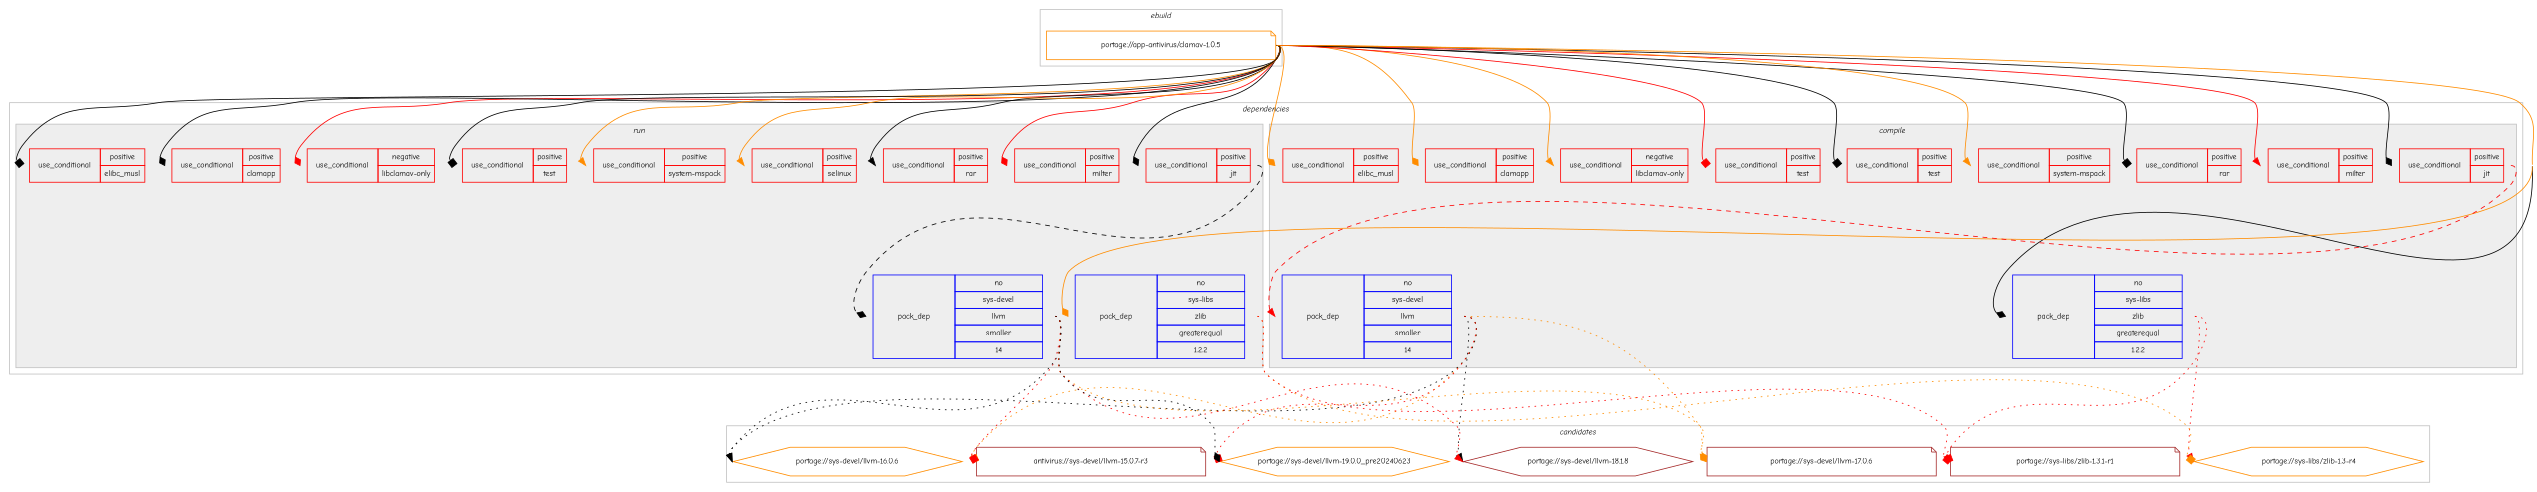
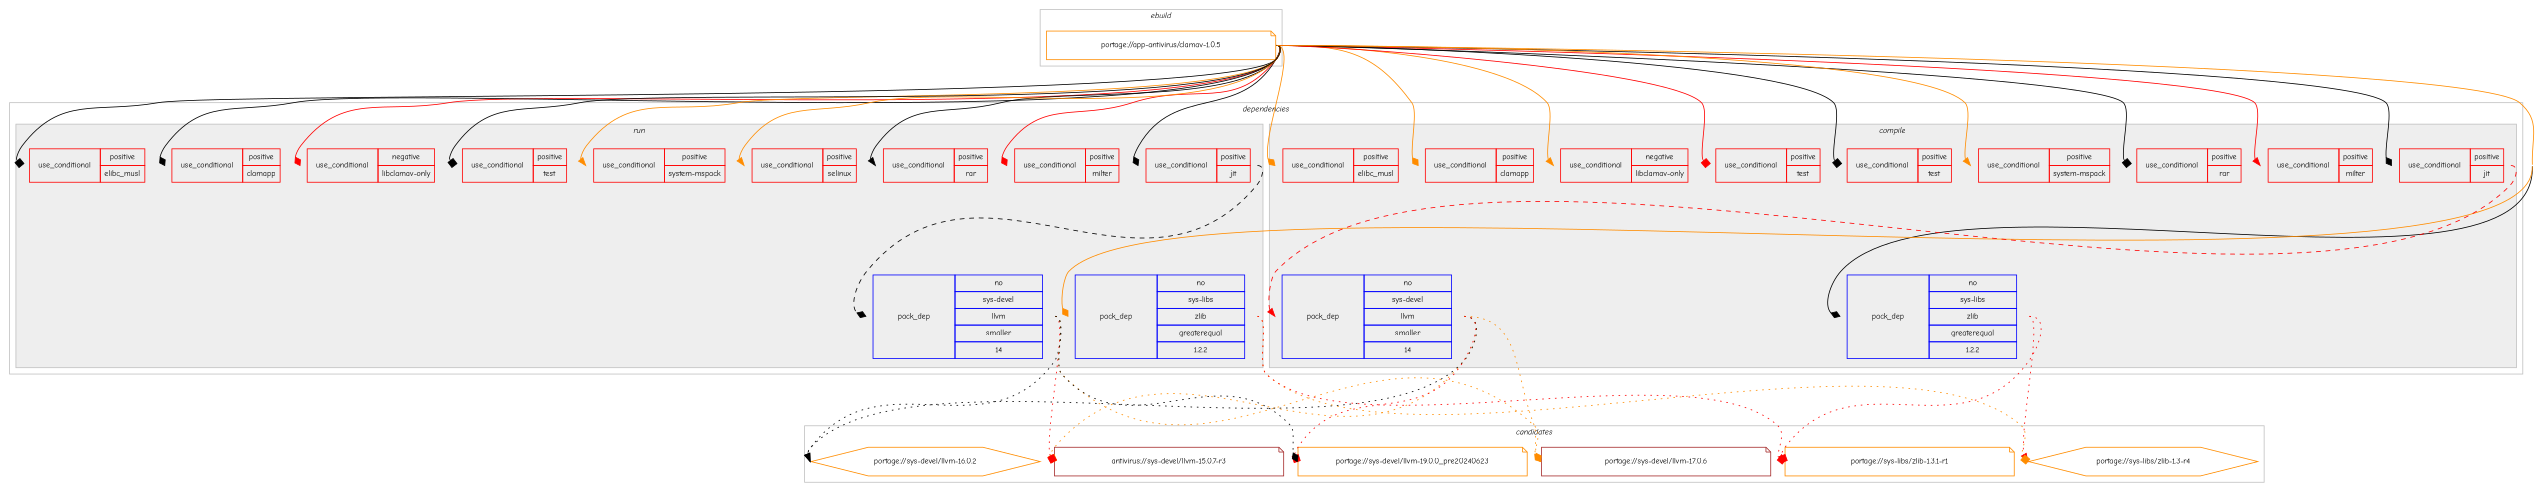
(848, 462) -> (926, 462)
(1335, 462) -> (1413, 462)
(1578, 462) -> none
(2065, 462) -> (1900, 462)
